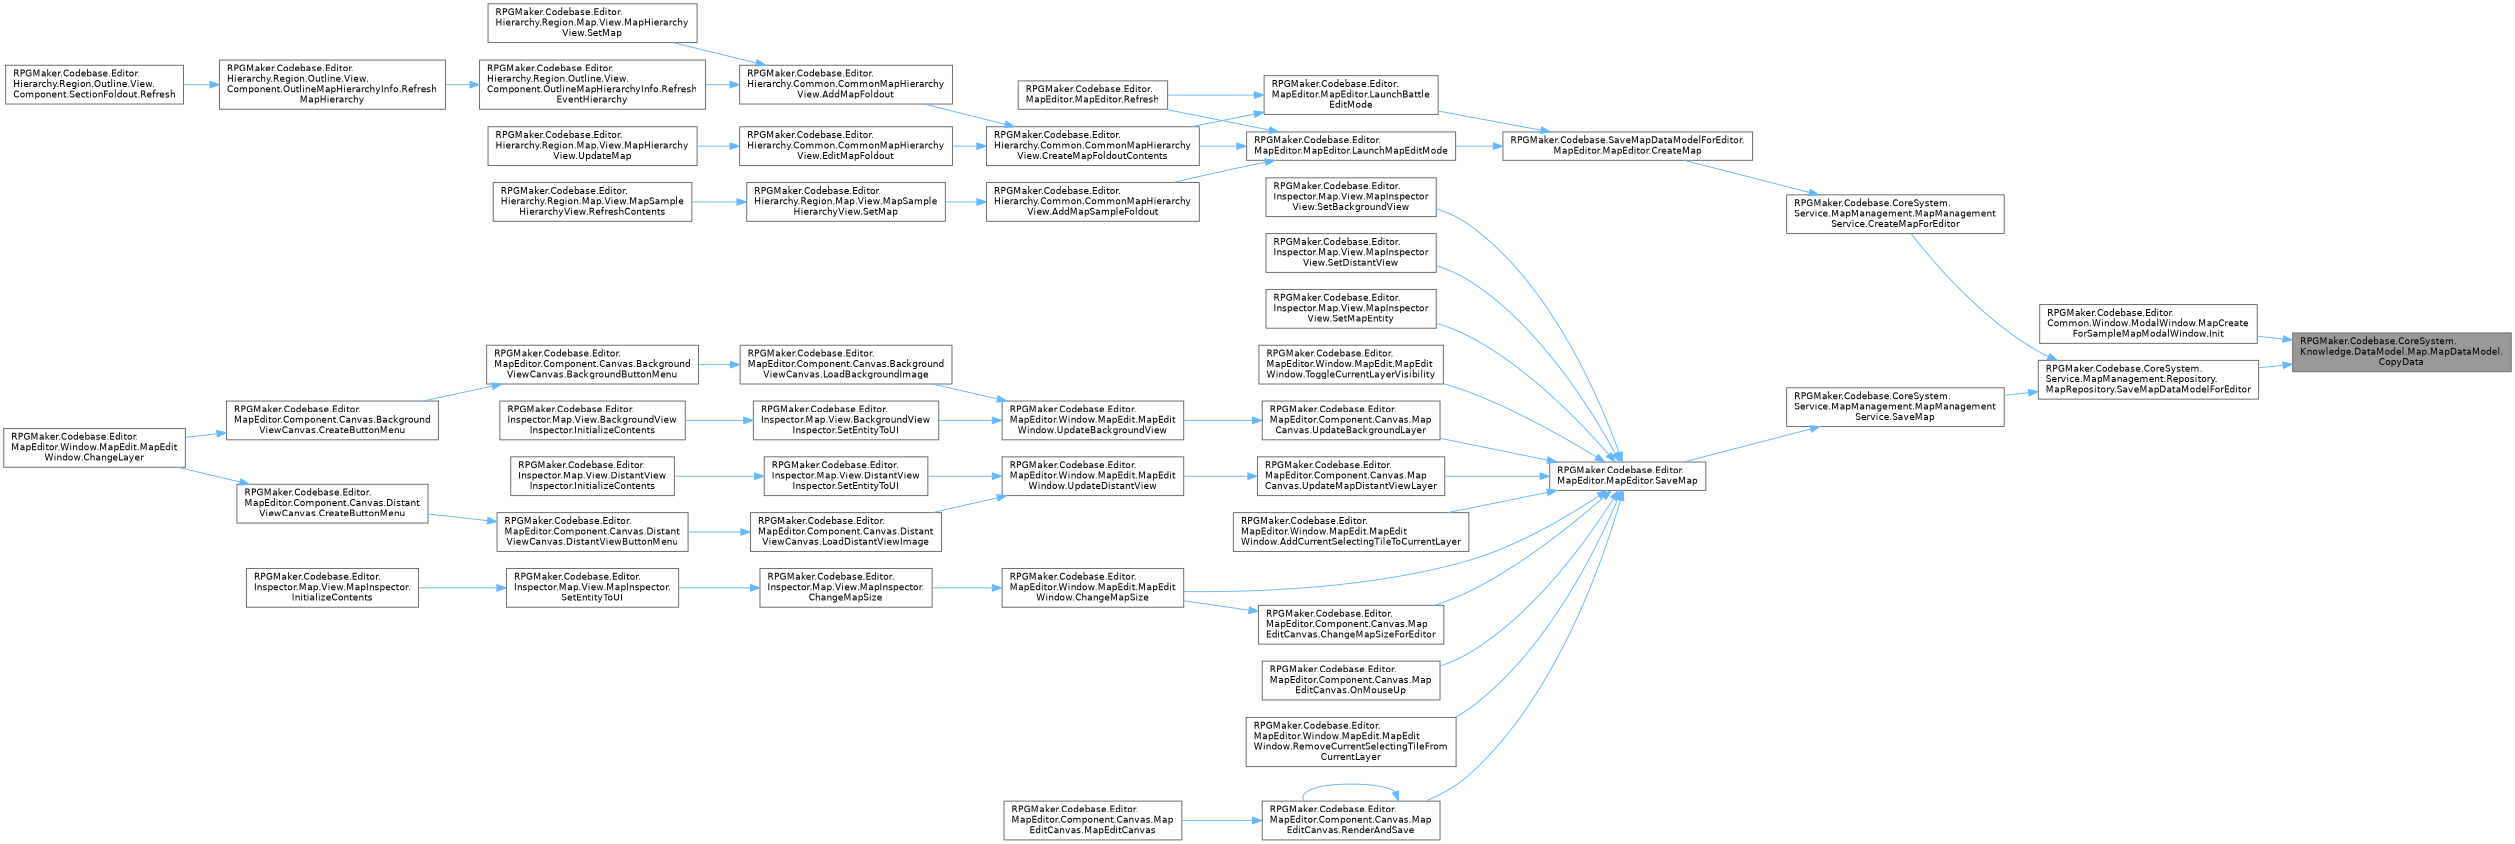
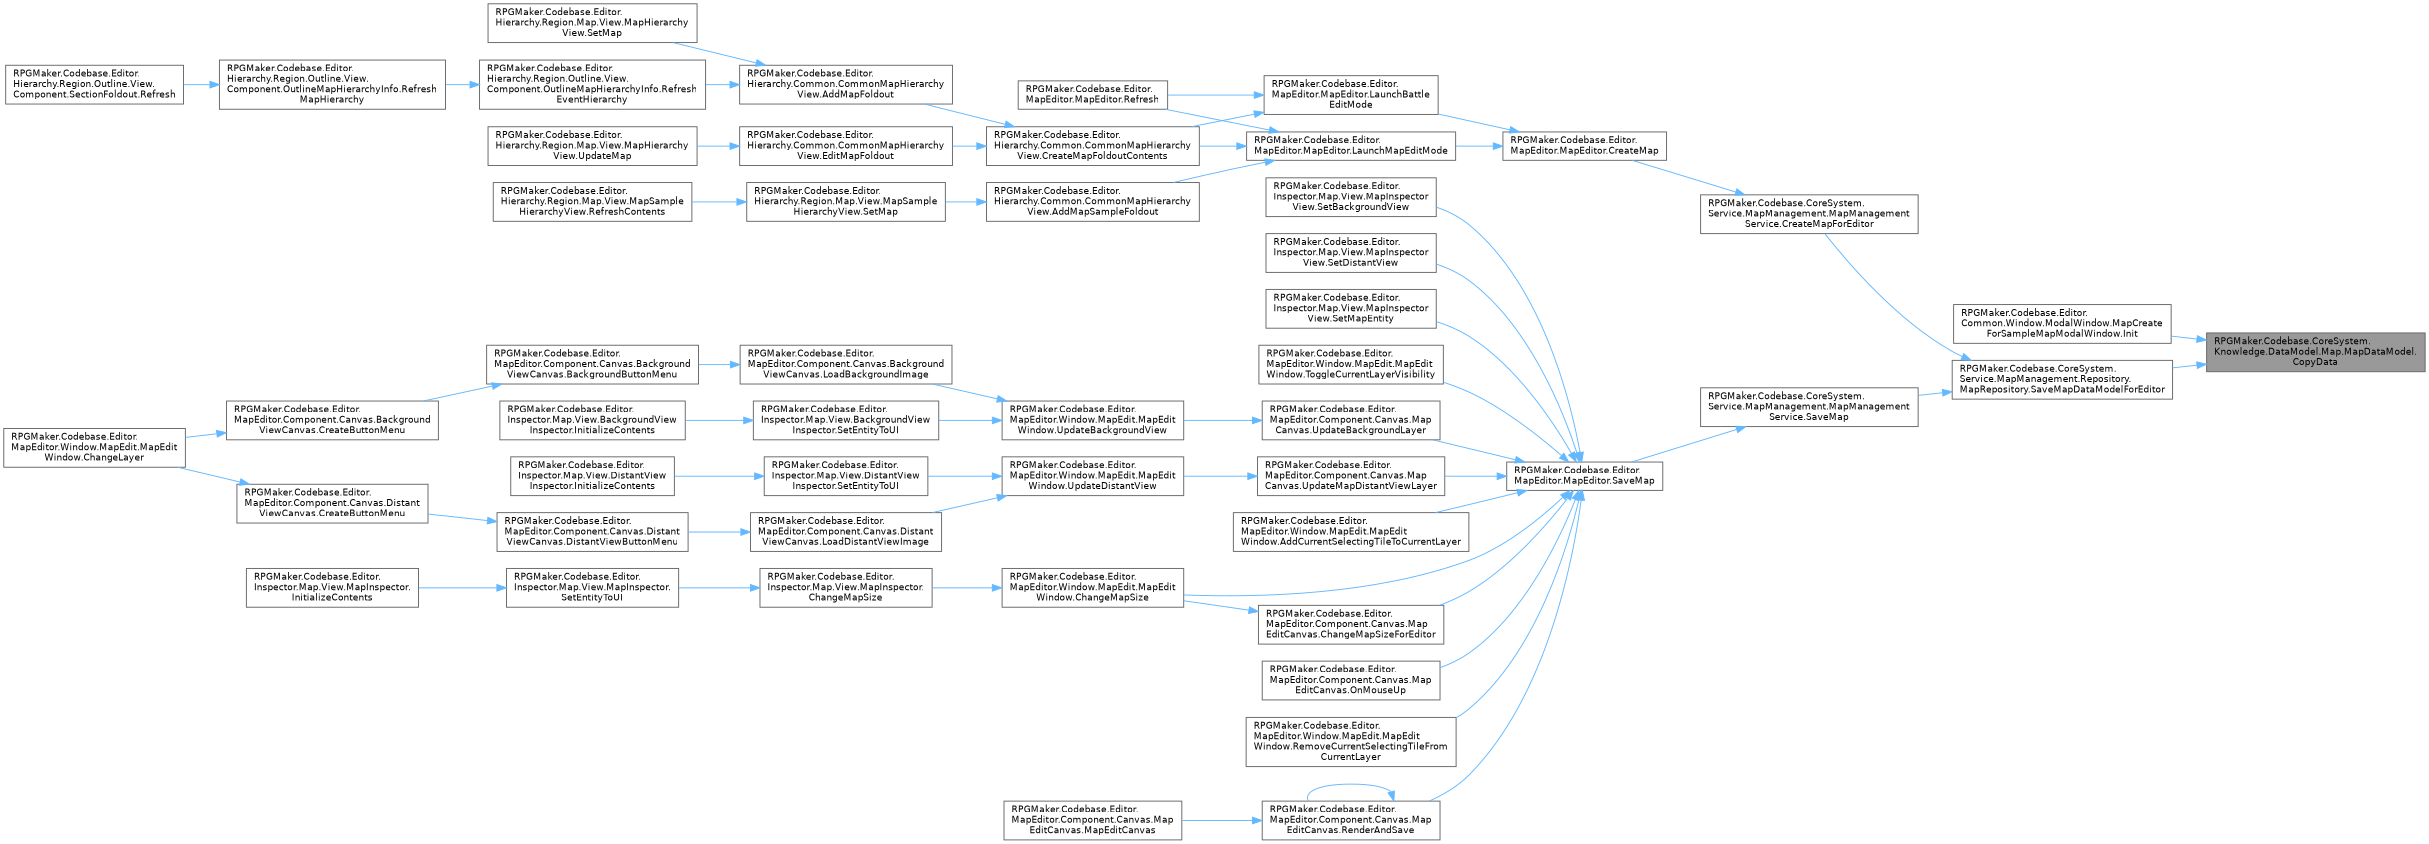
(1628, 146) -> (1585, 146)
